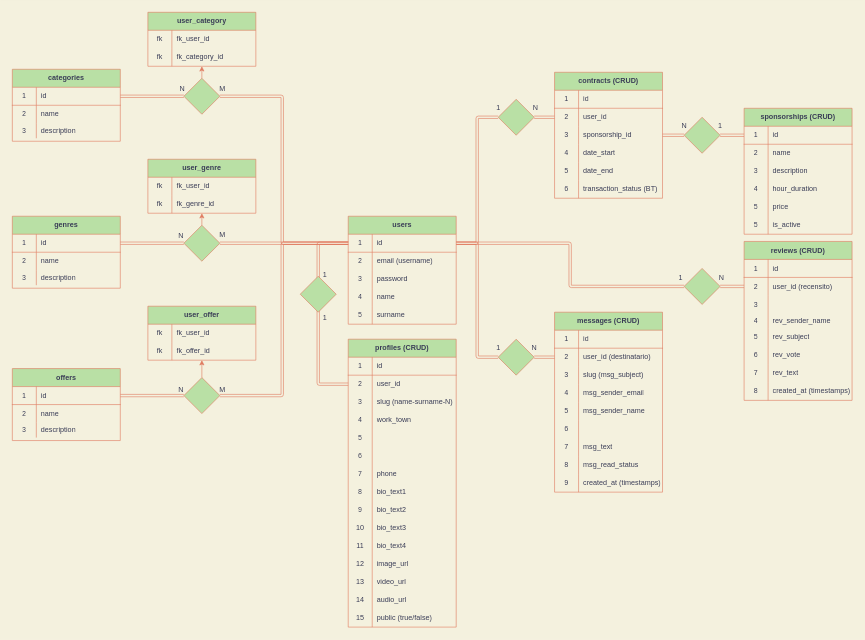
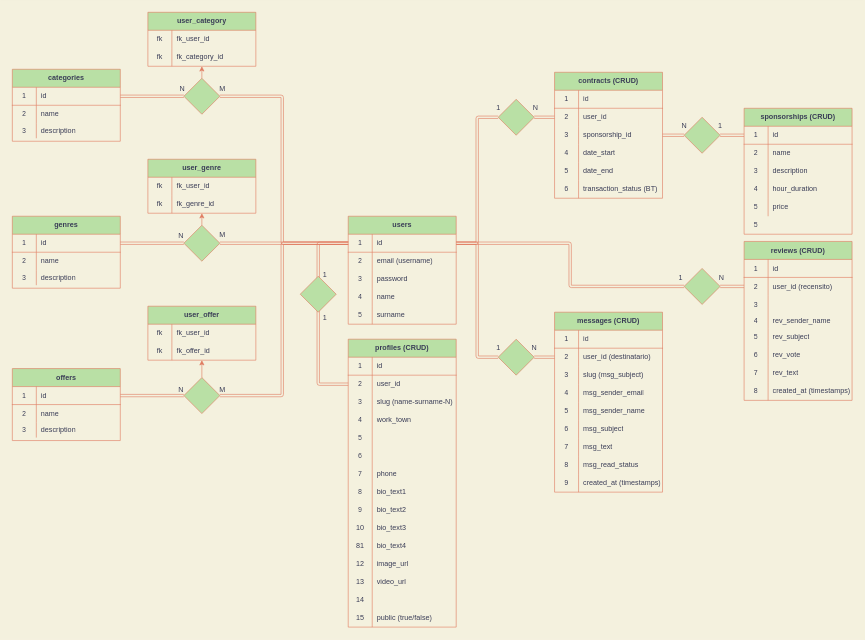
(810, 225) -> none
none -> (621, 429)
(360, 546) -> (360, 546)
(414, 600) -> none
